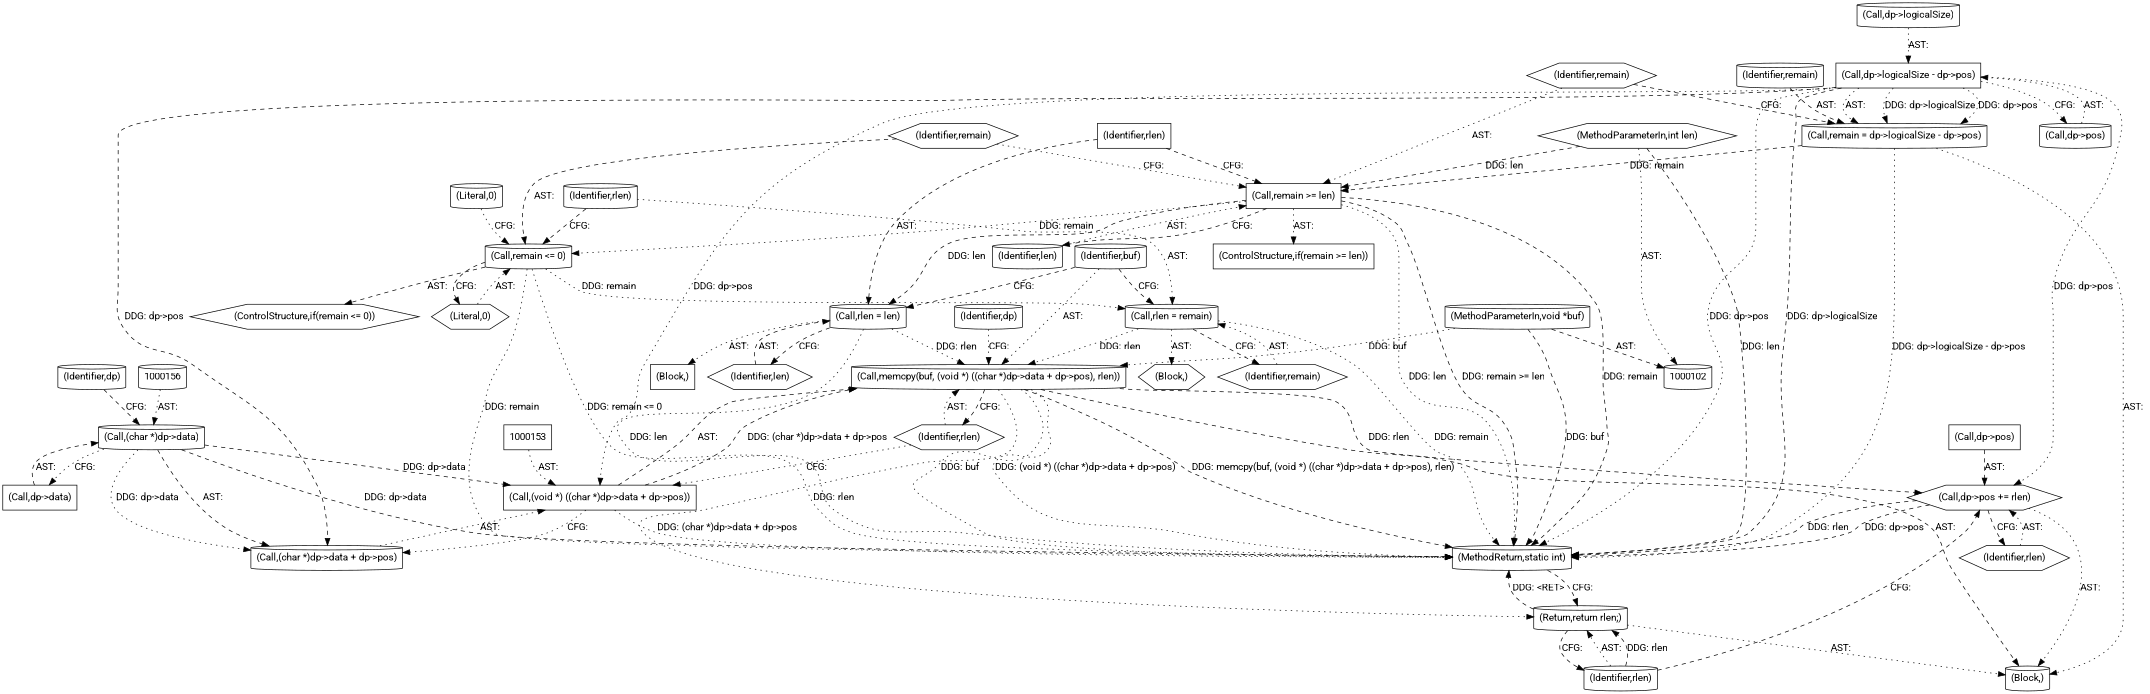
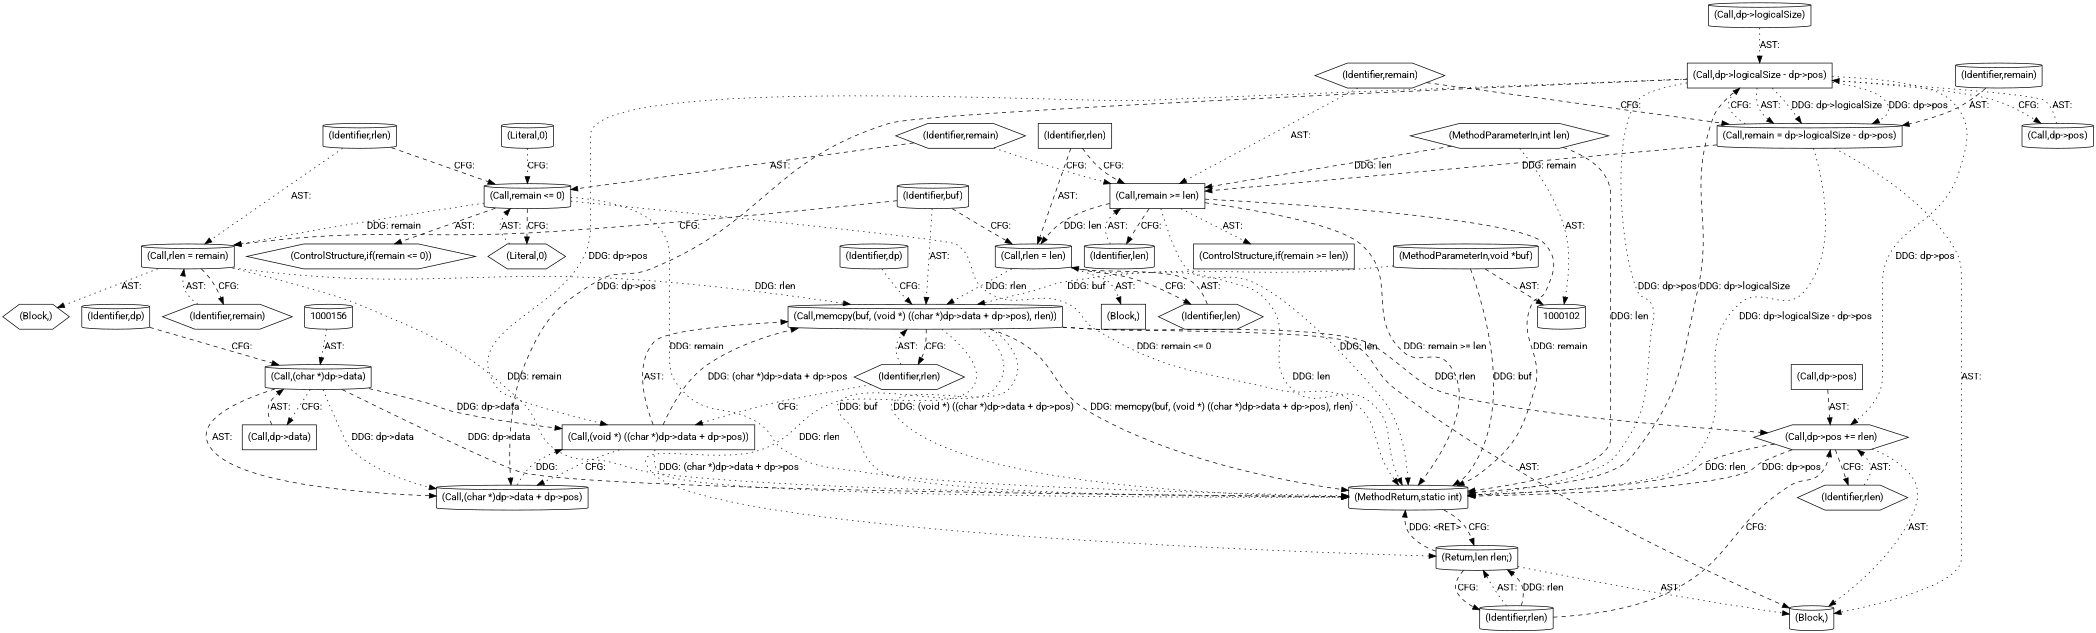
none -> (1730, 111)
(913, 232) -> none
(528, 437) -> none
(492, 528) -> (548, 467)
(1581, 618) -> (1477, 558)
